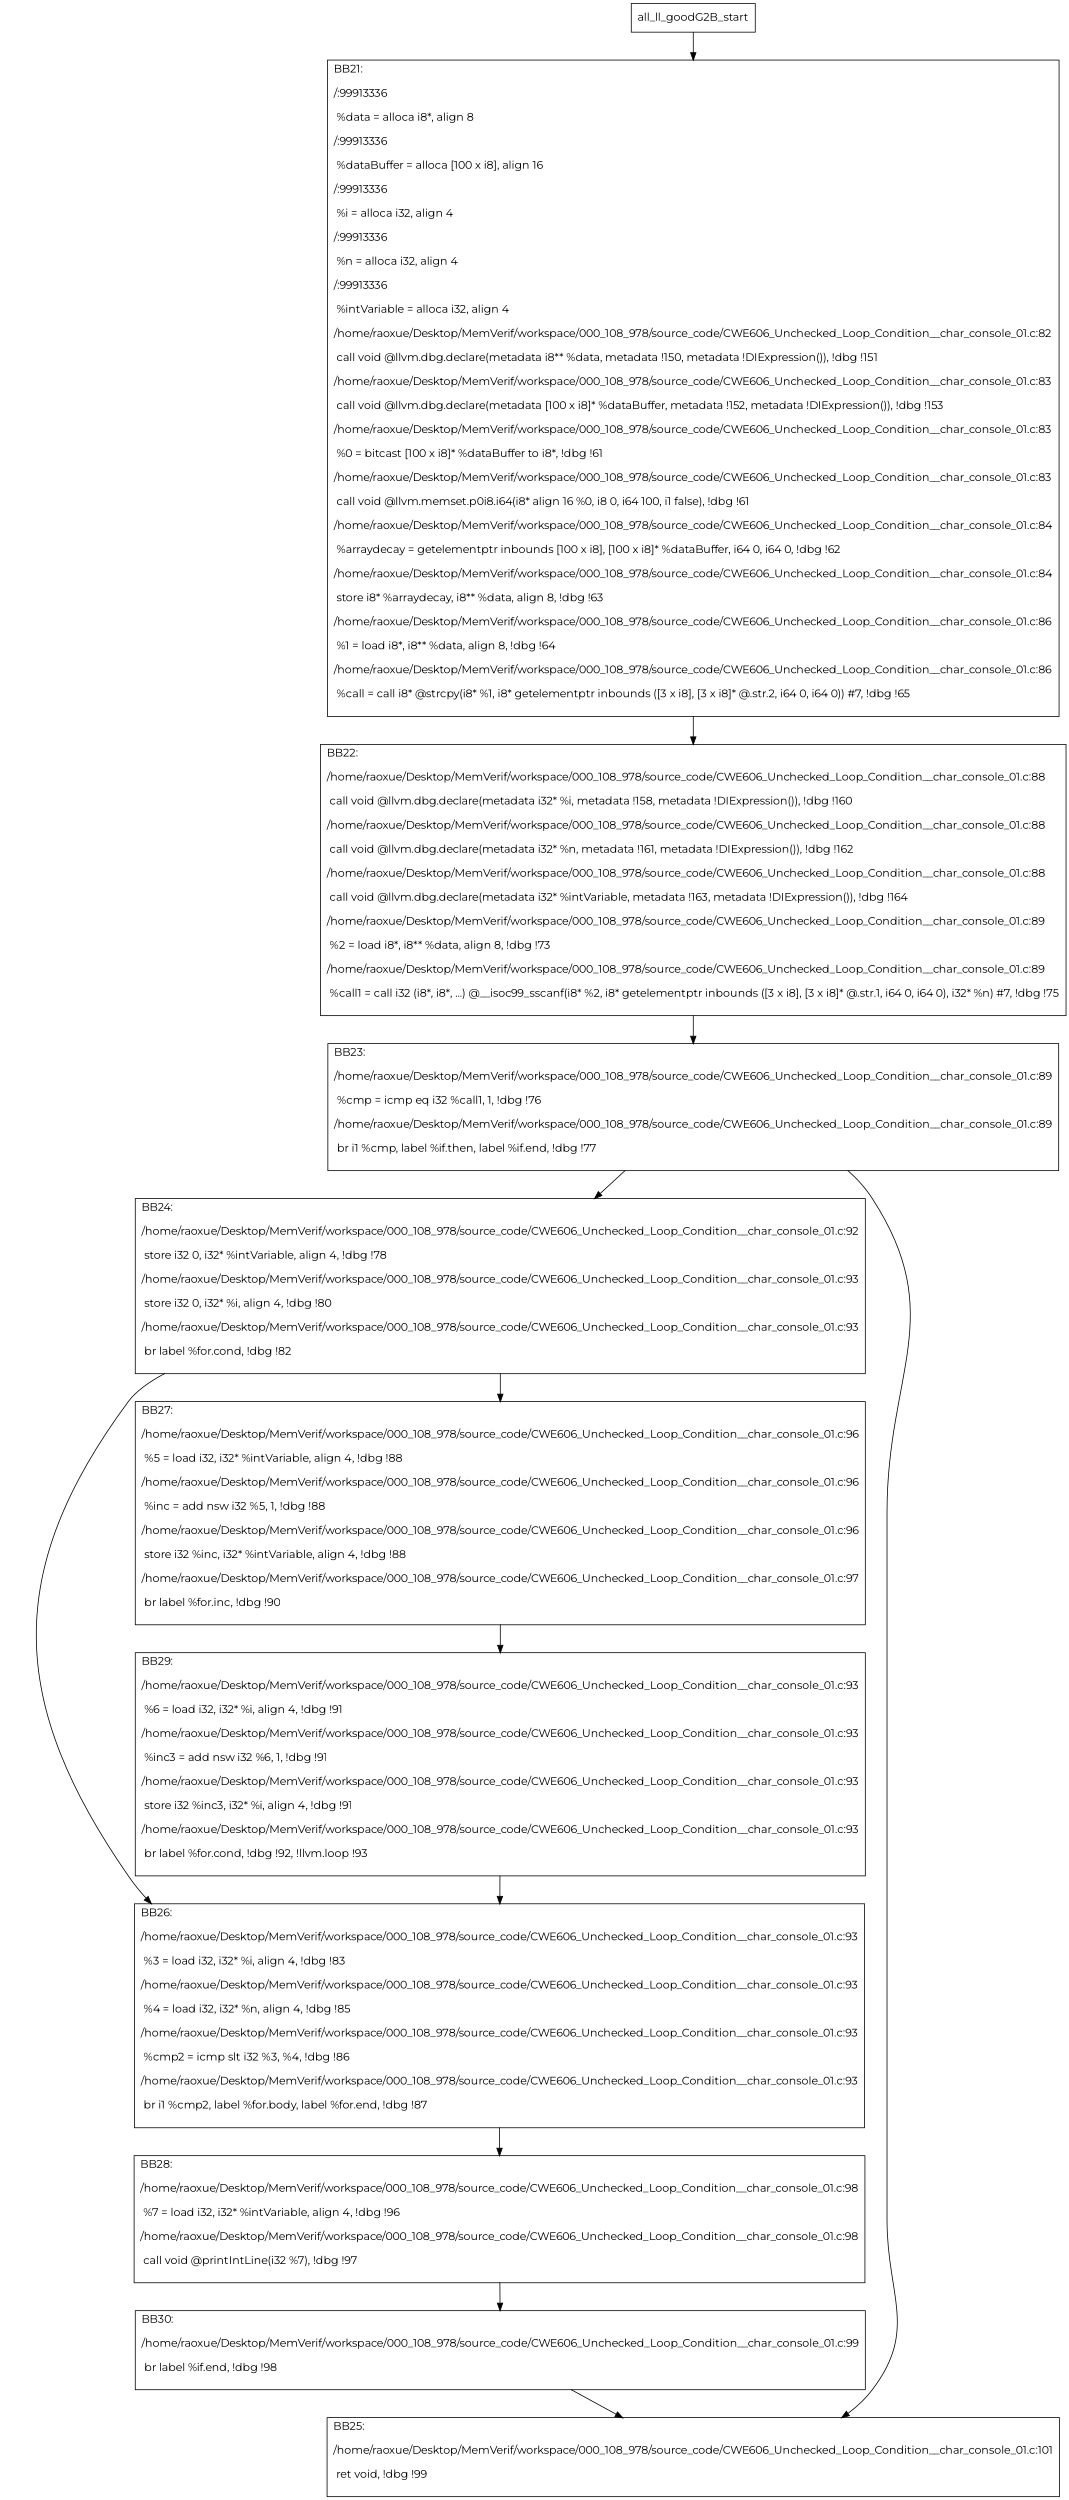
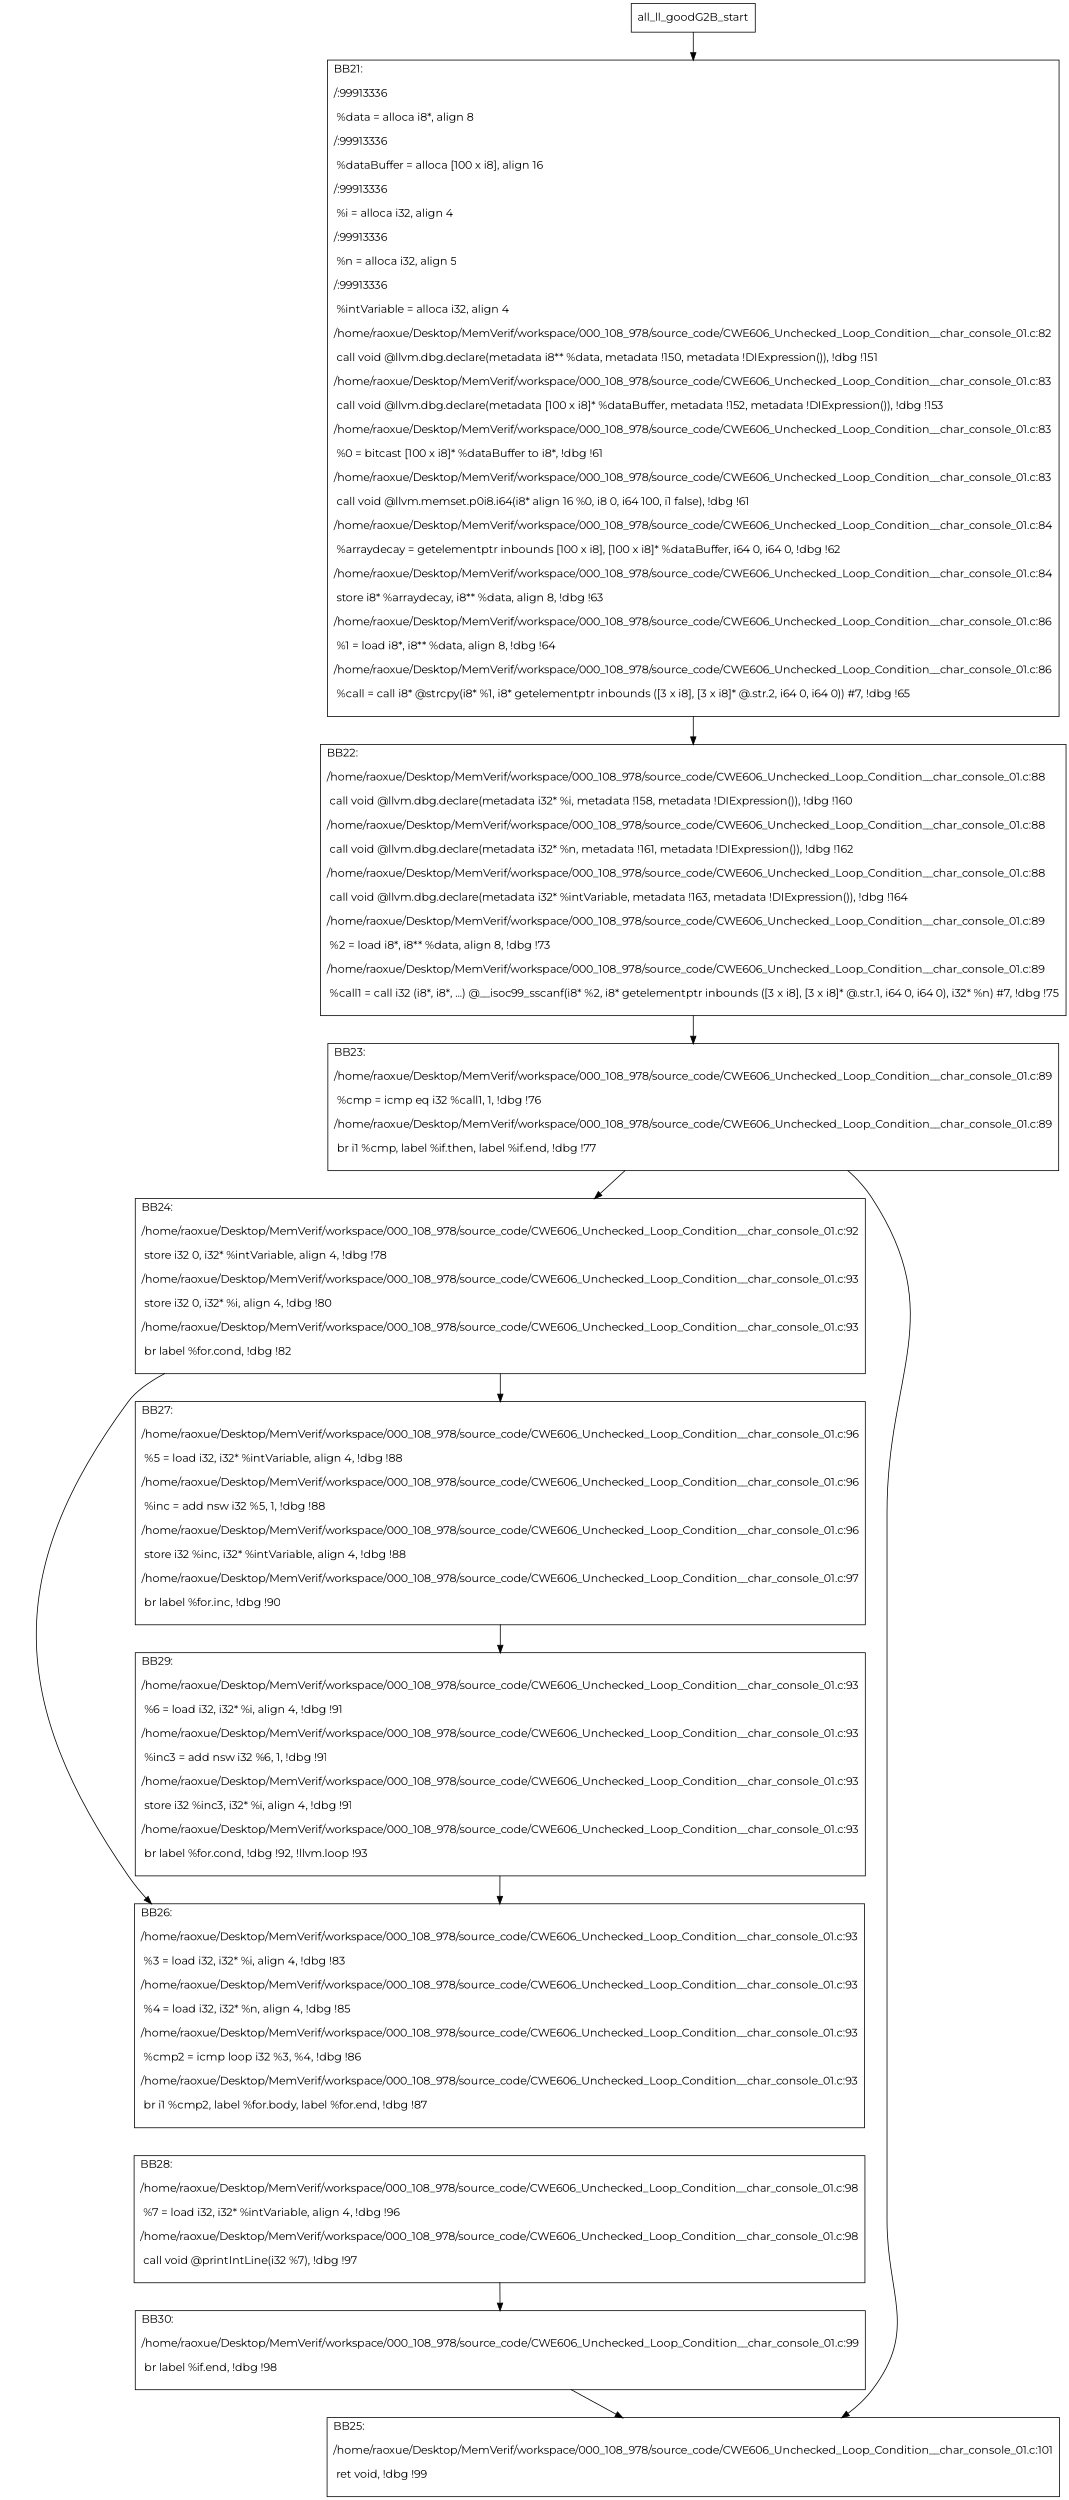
(396, 262) -> (396, 262)
(245, 2057) -> (251, 2057)
(500, 2138) -> none
